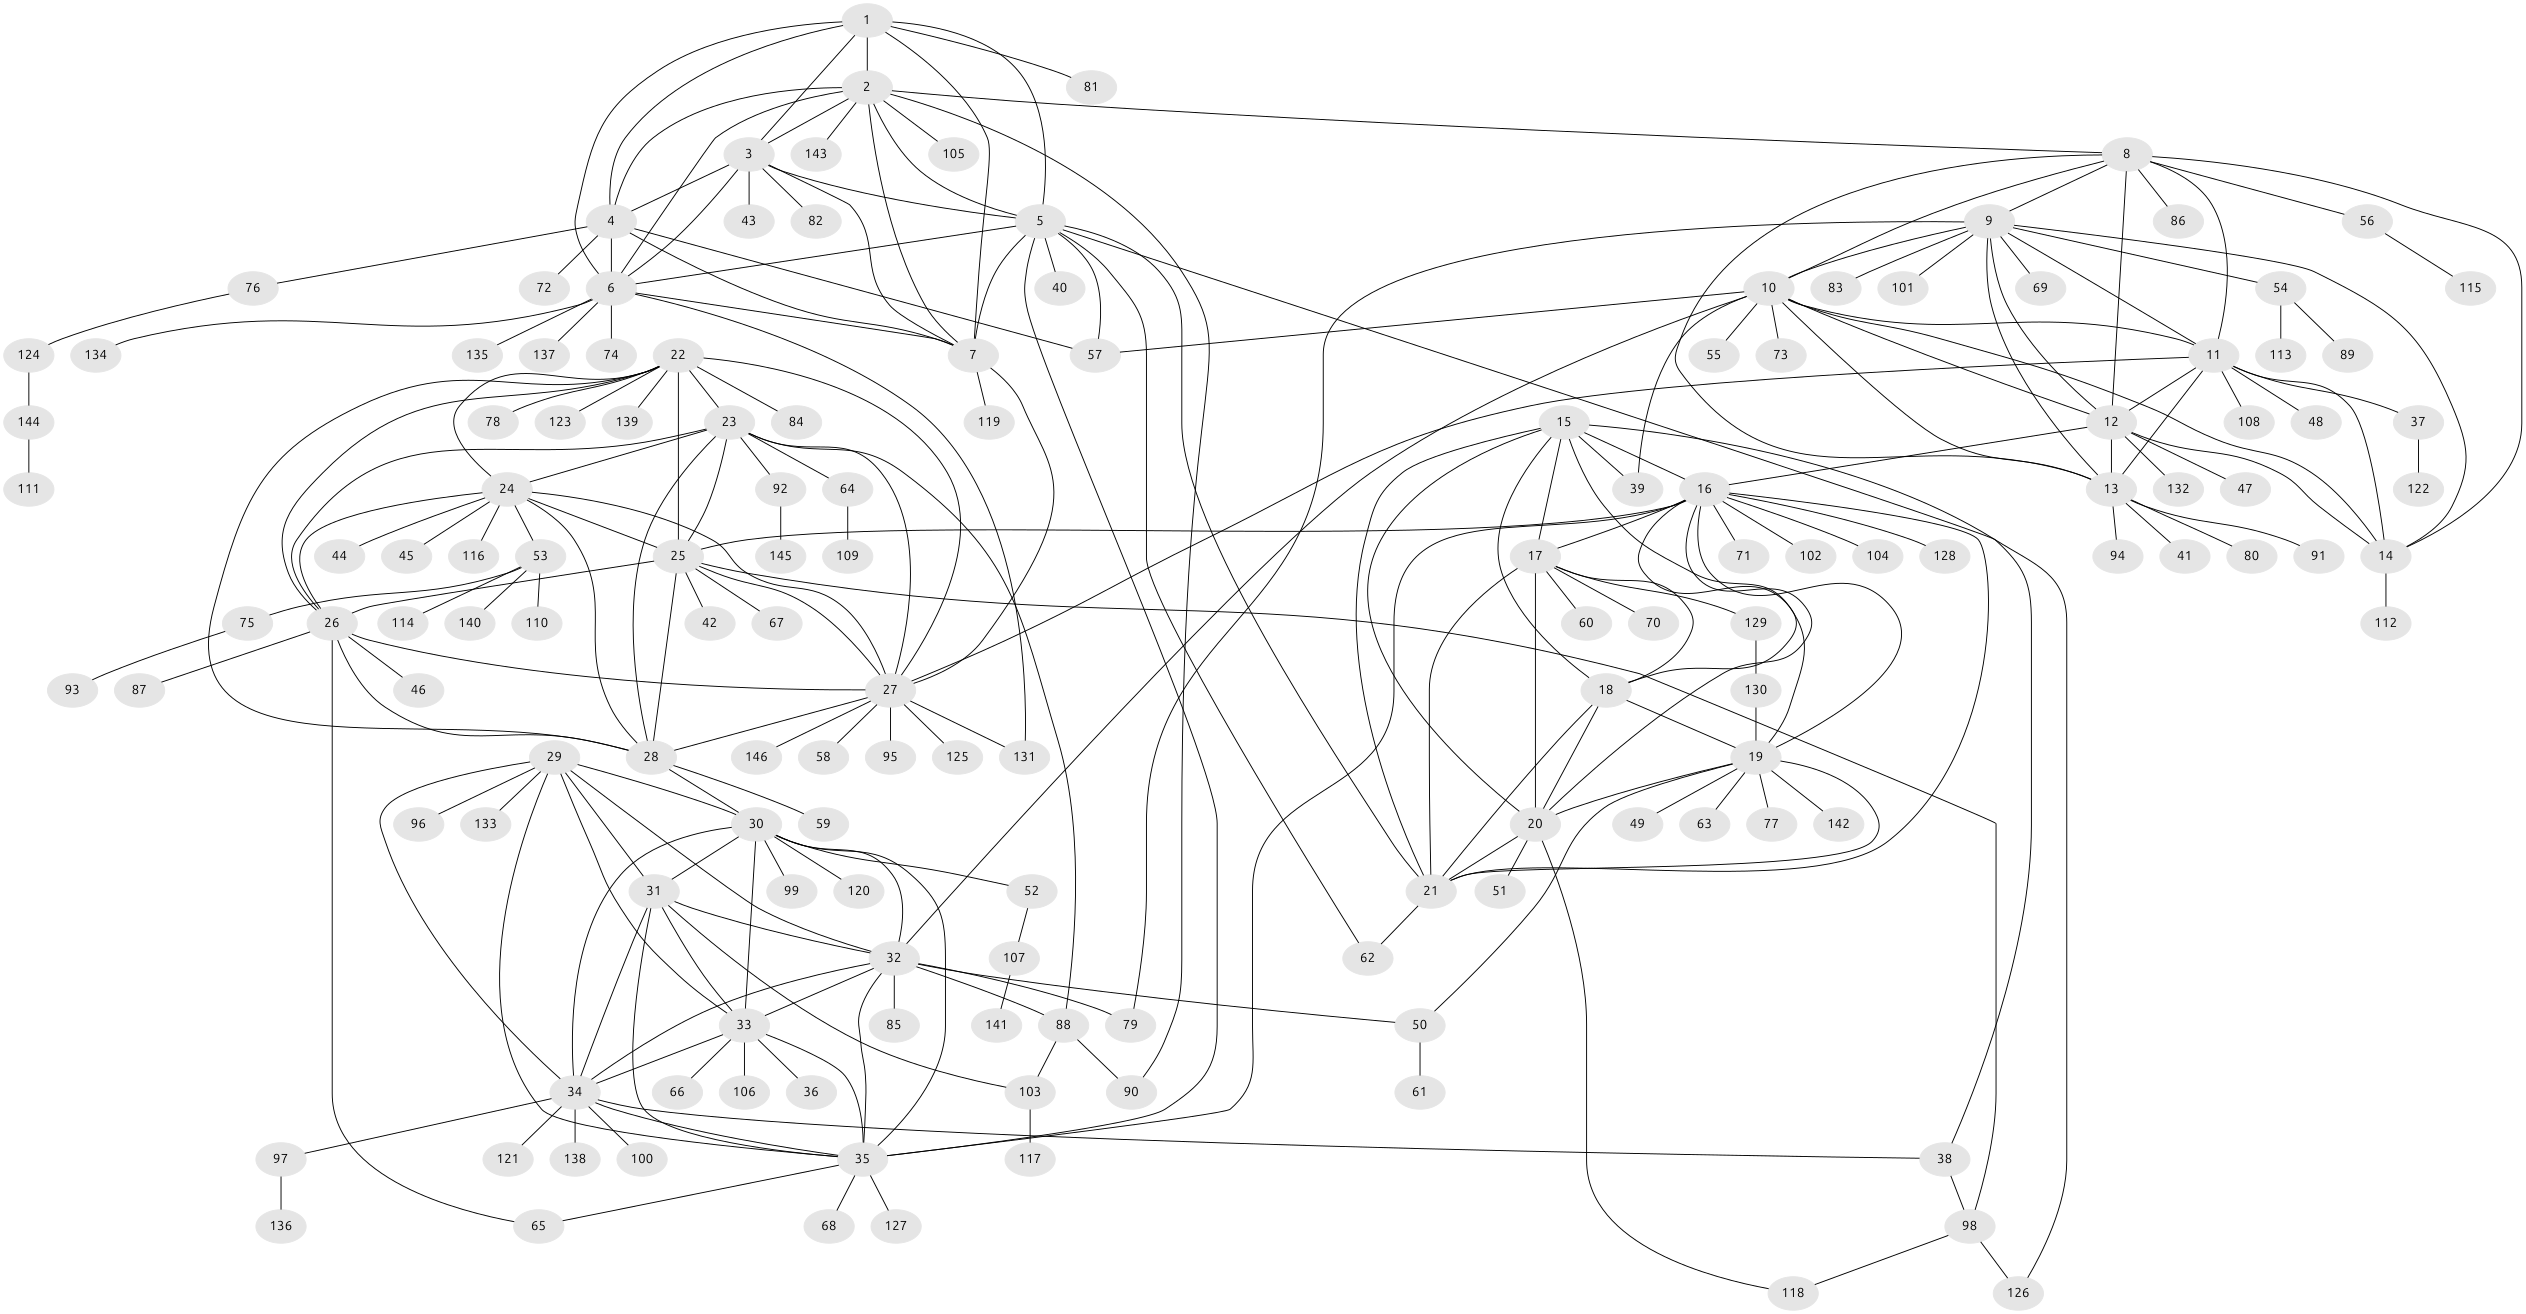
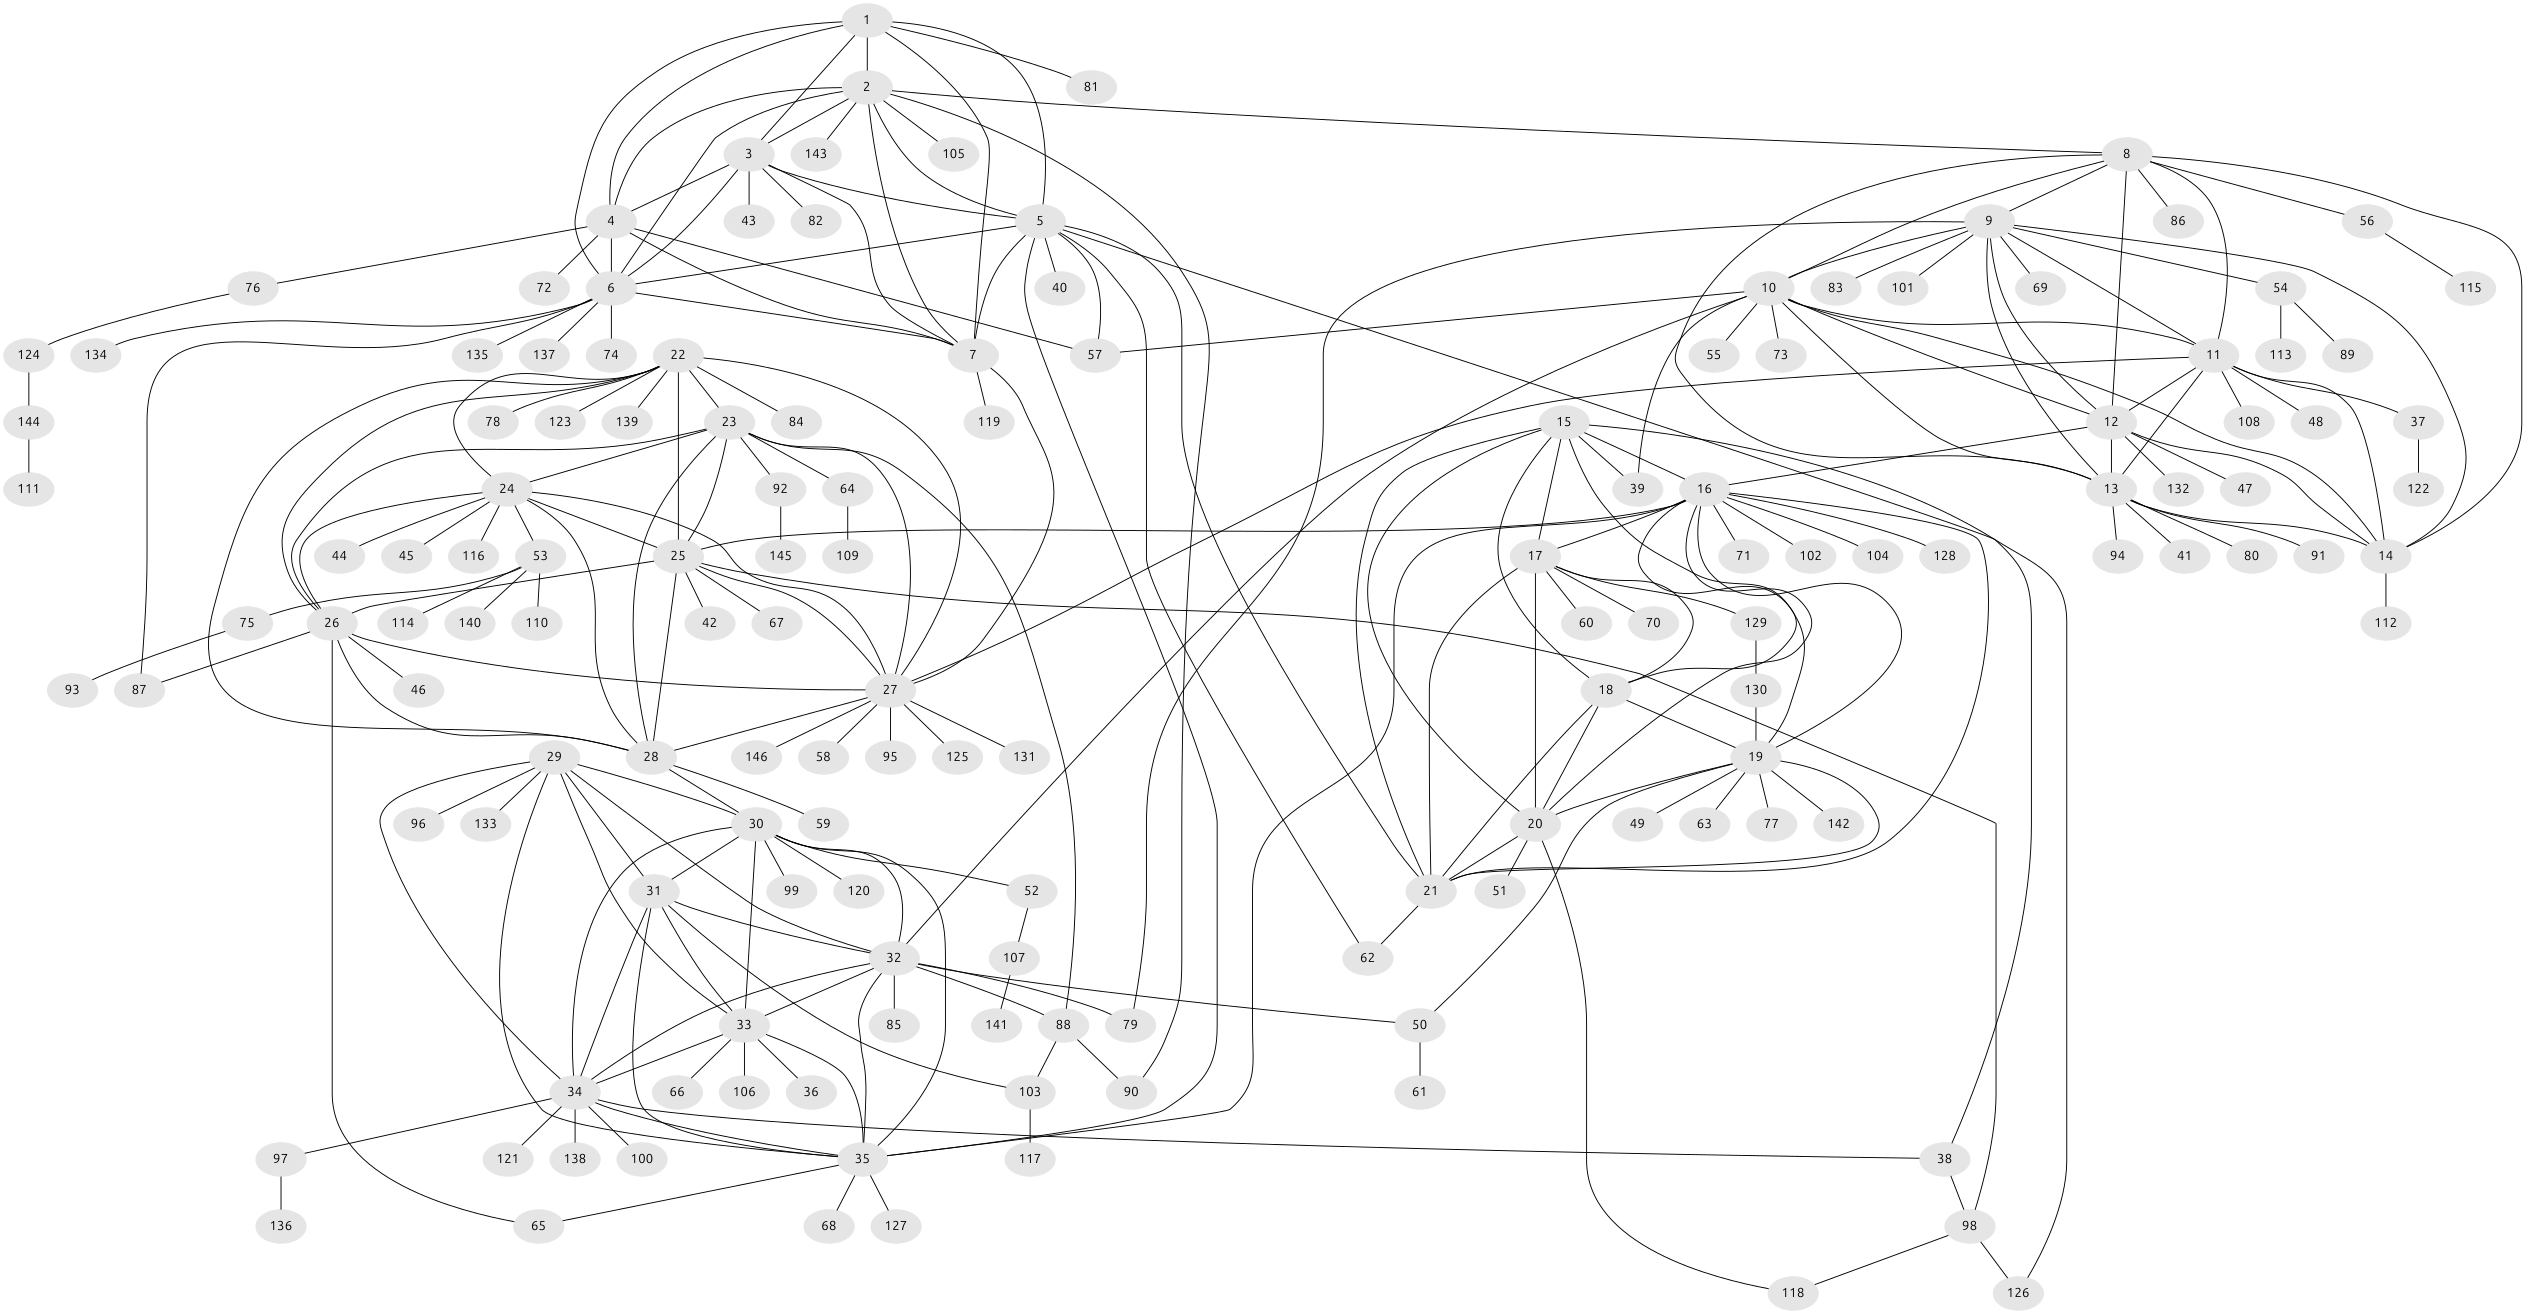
(935, 429) -> (222, 343)
none -> (2249, 523)
